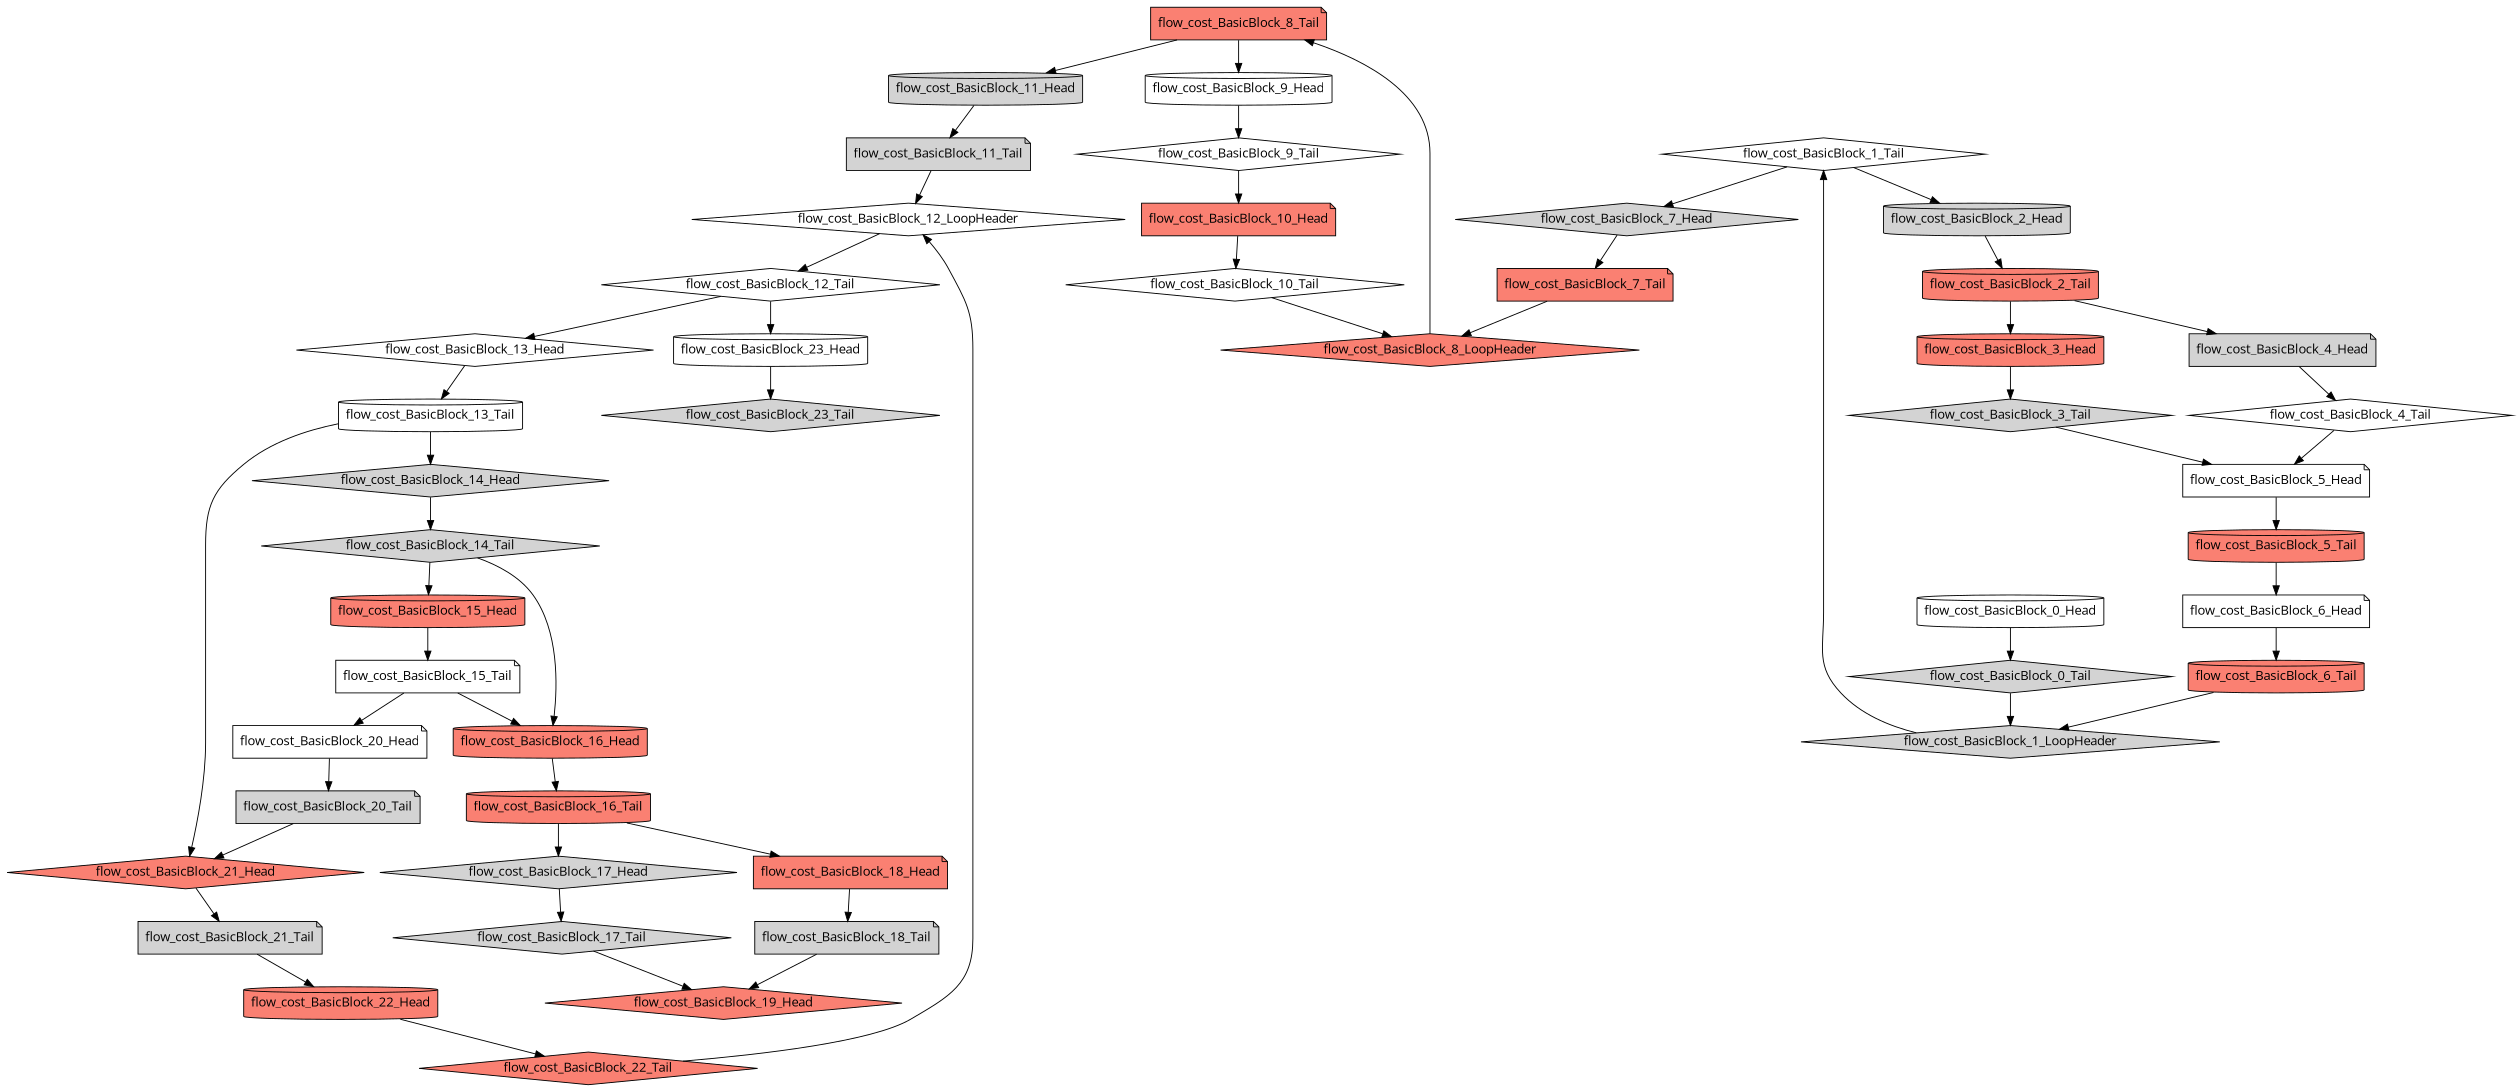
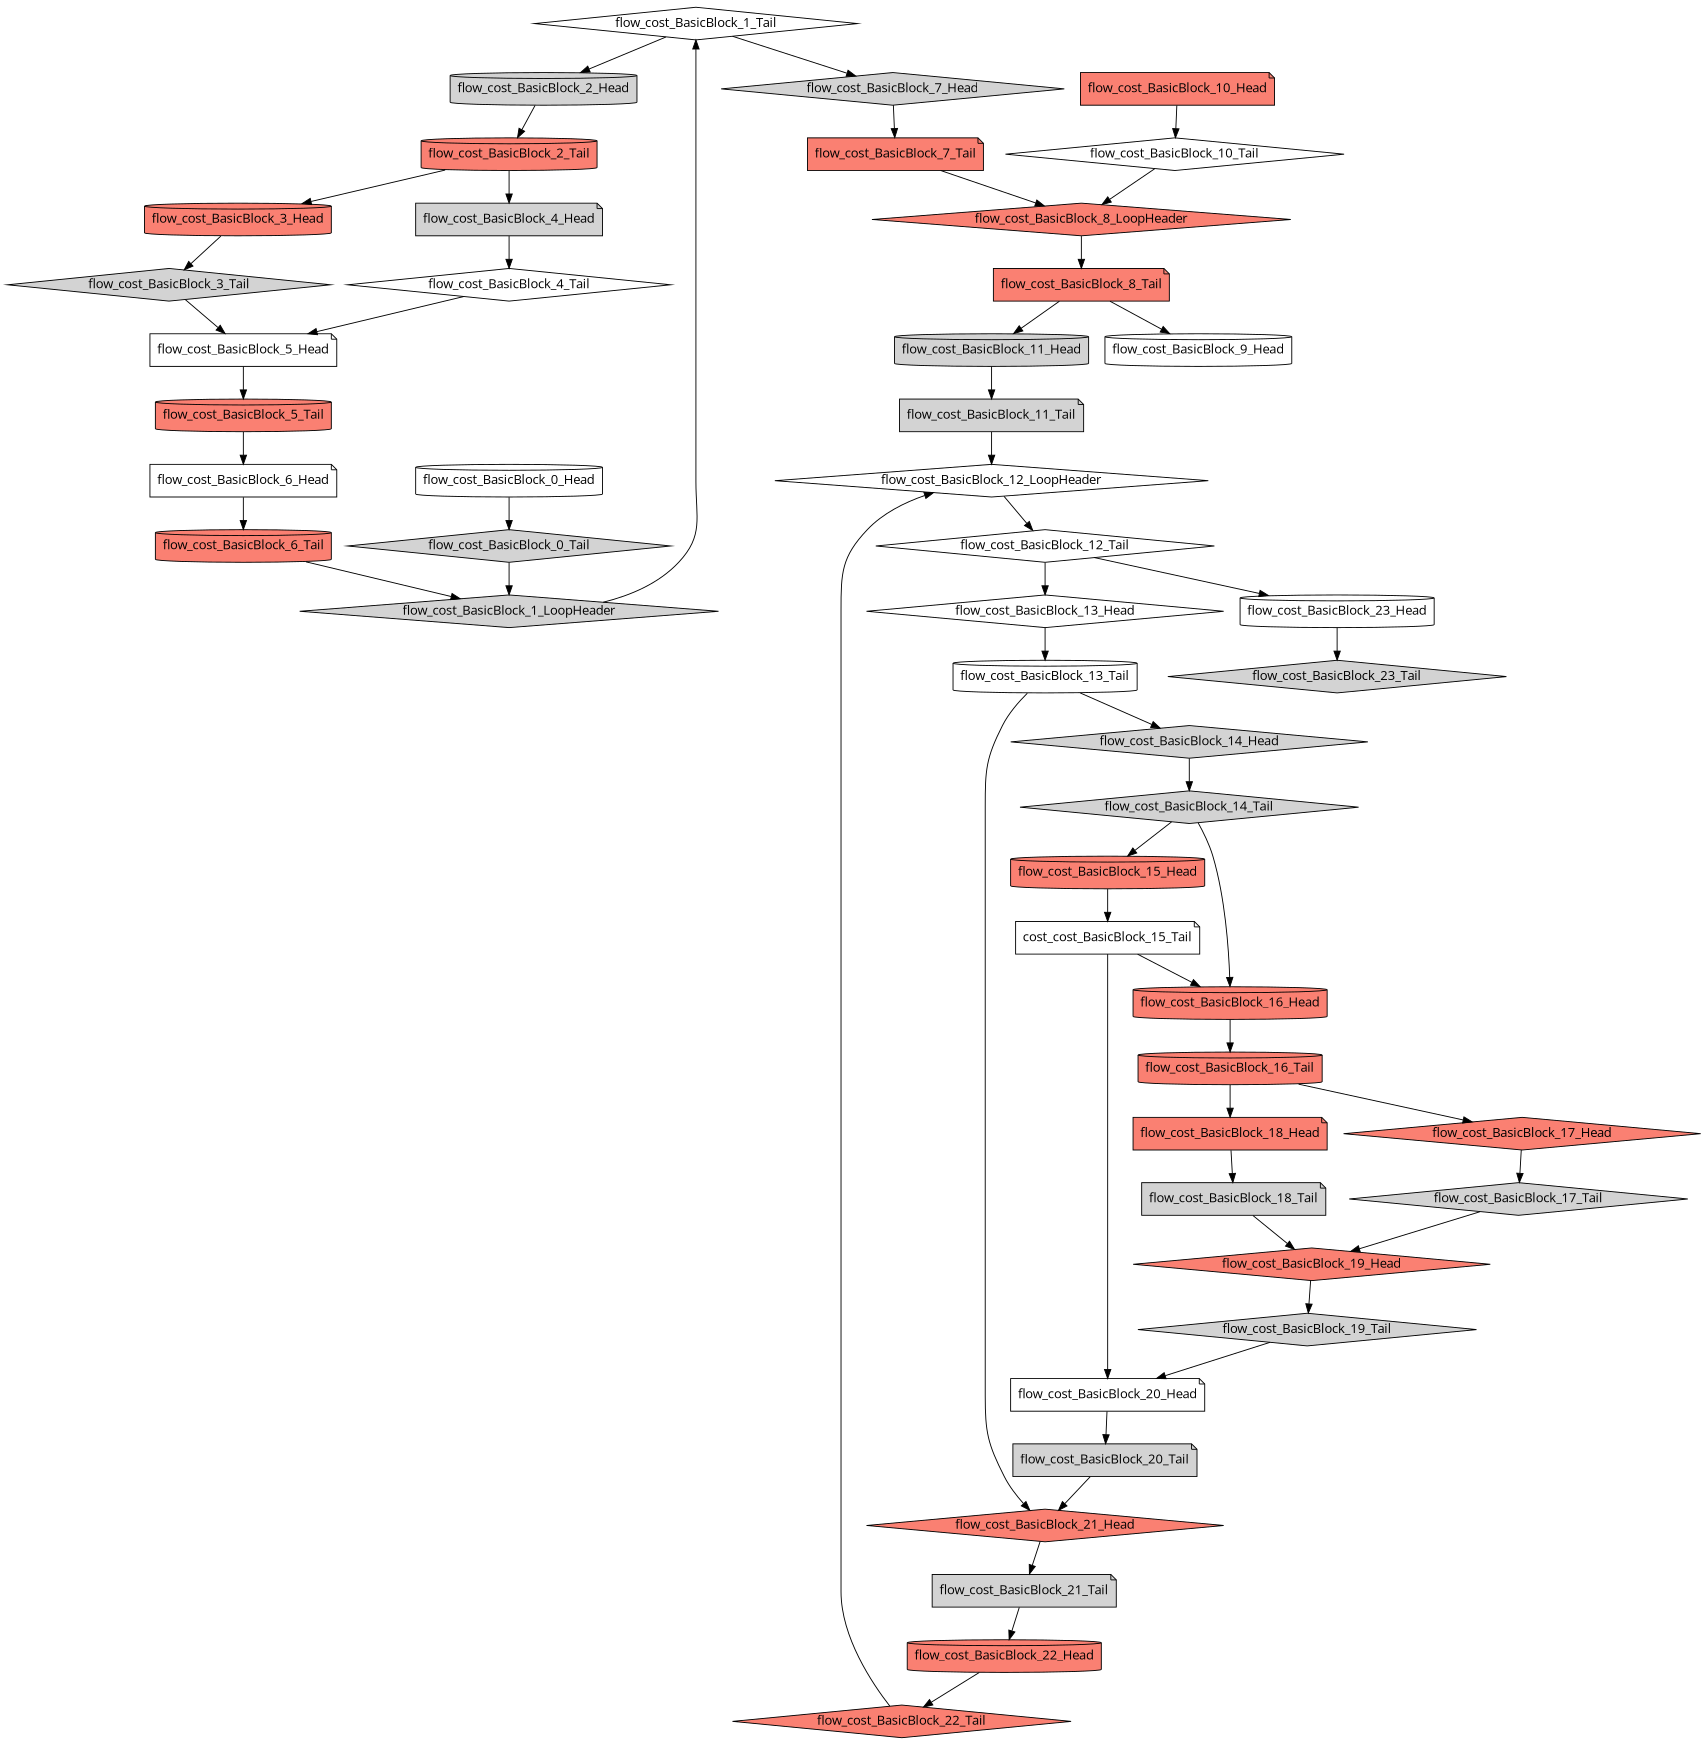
(1239, 154) -> none
(428, 677) -> (1108, 938)
(558, 872) -> (1522, 1134)
none -> (1307, 1330)
